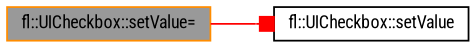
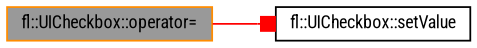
(109, 24) -> (110, 24)
